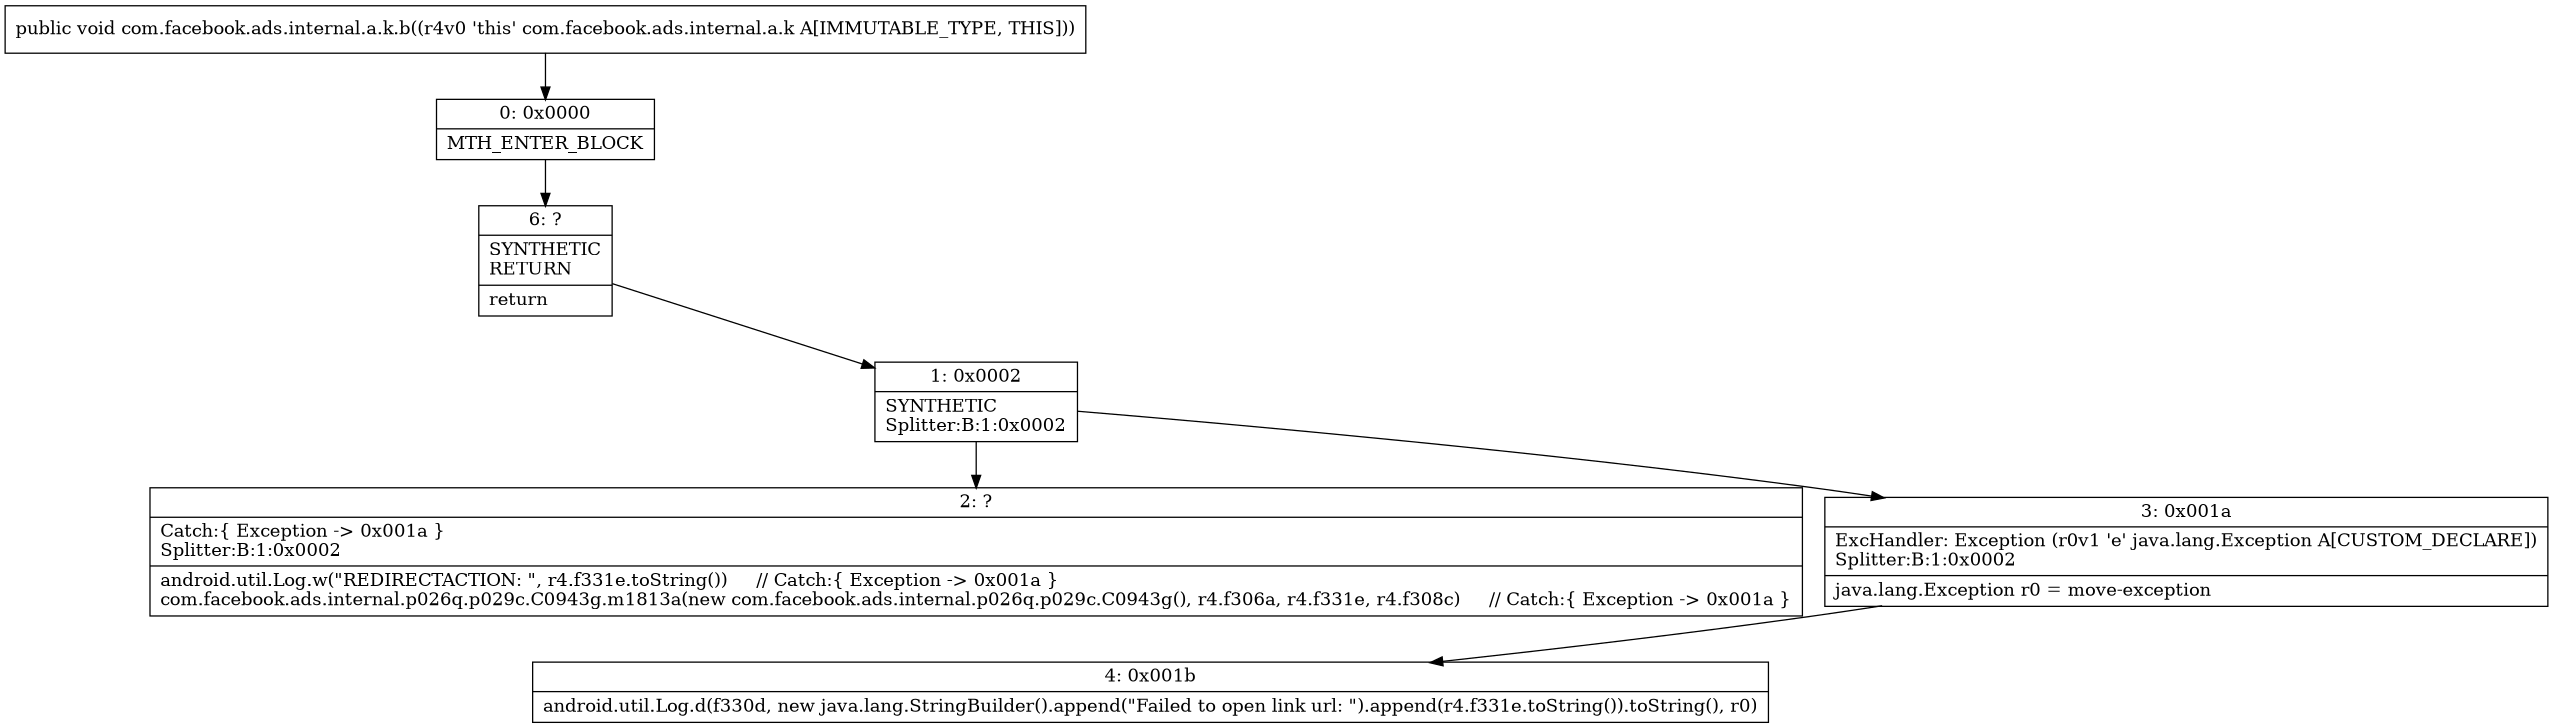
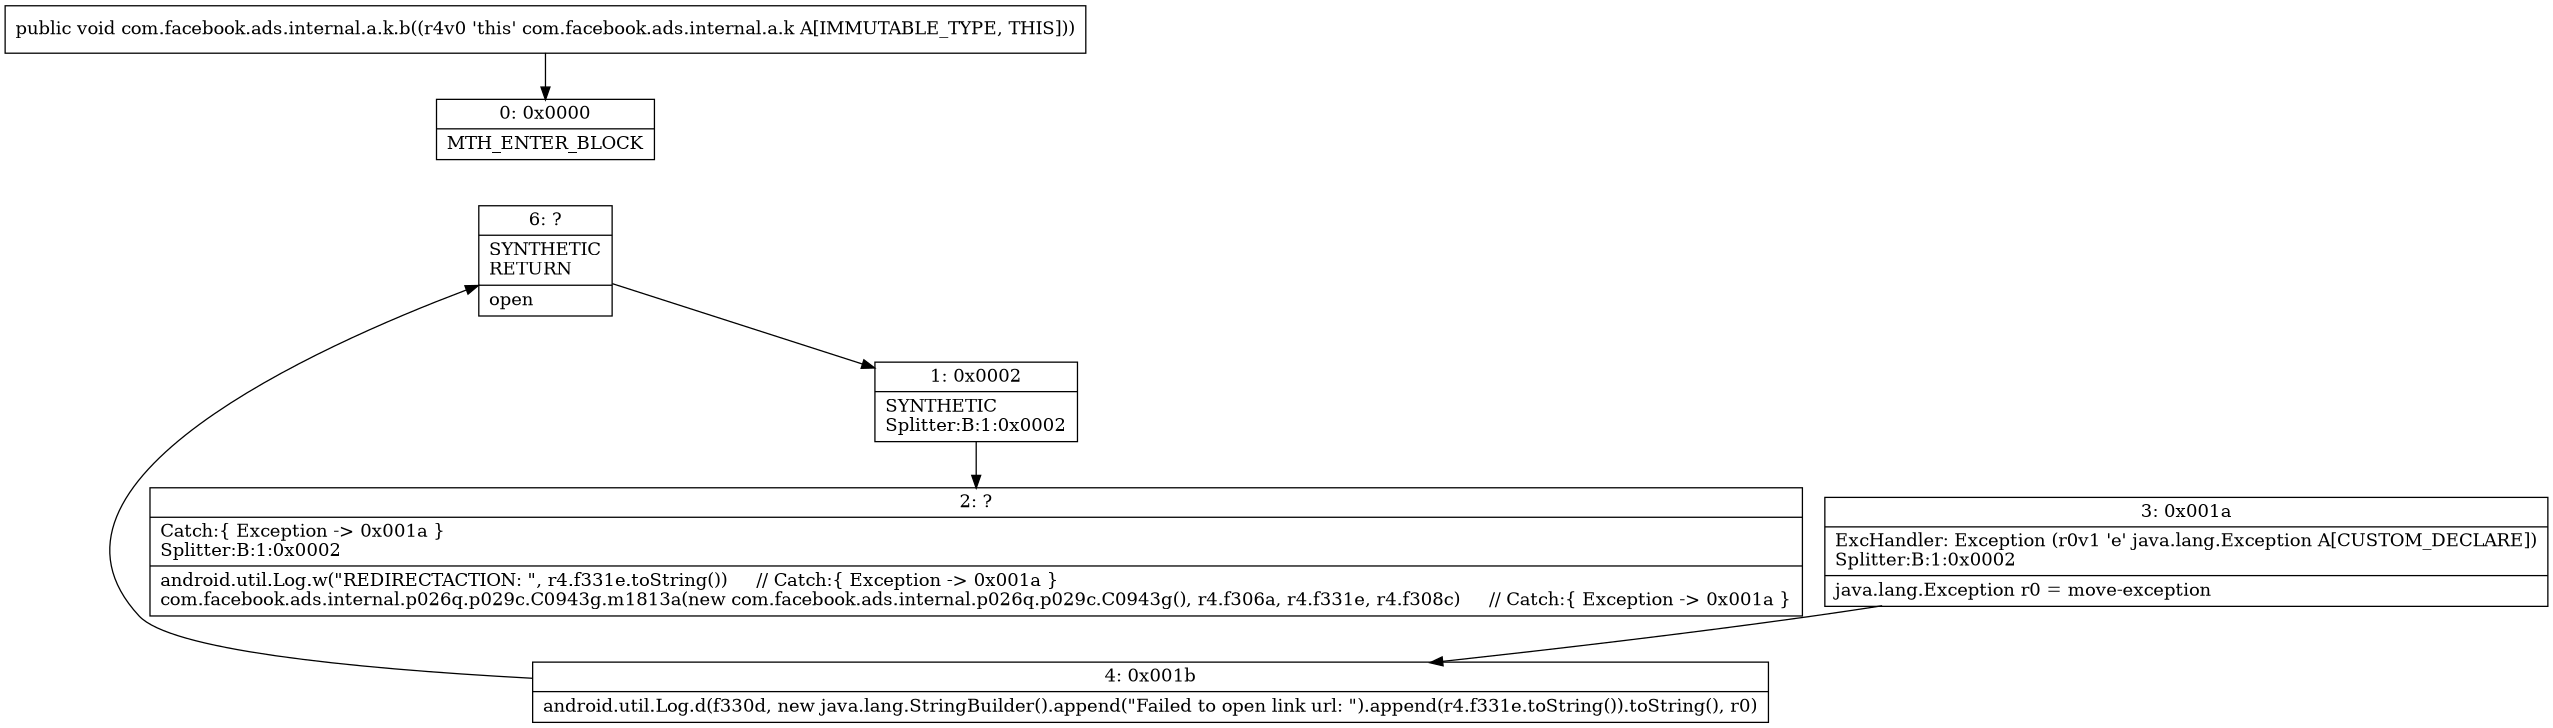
(545, 176) -> (112, 558)
(519, 300) -> (511, 300)
(1475, 448) -> none
